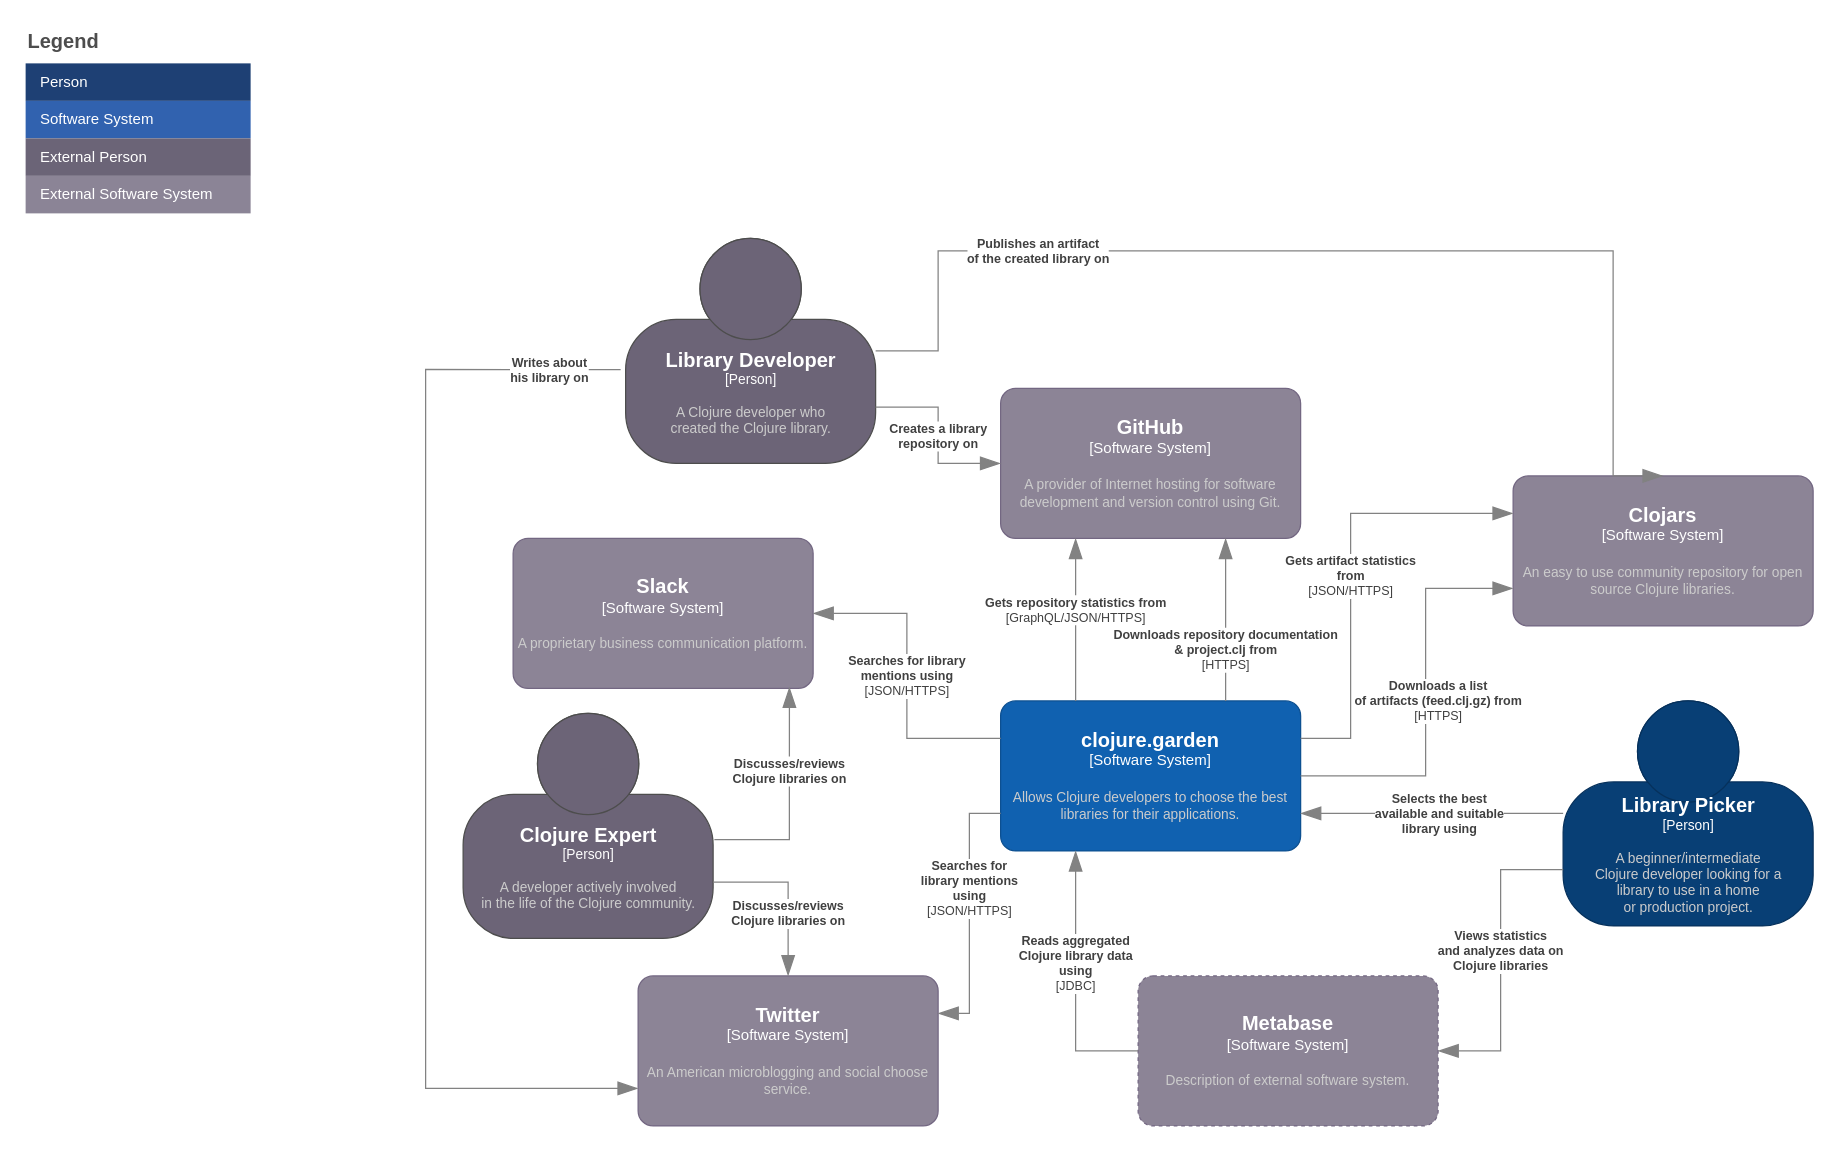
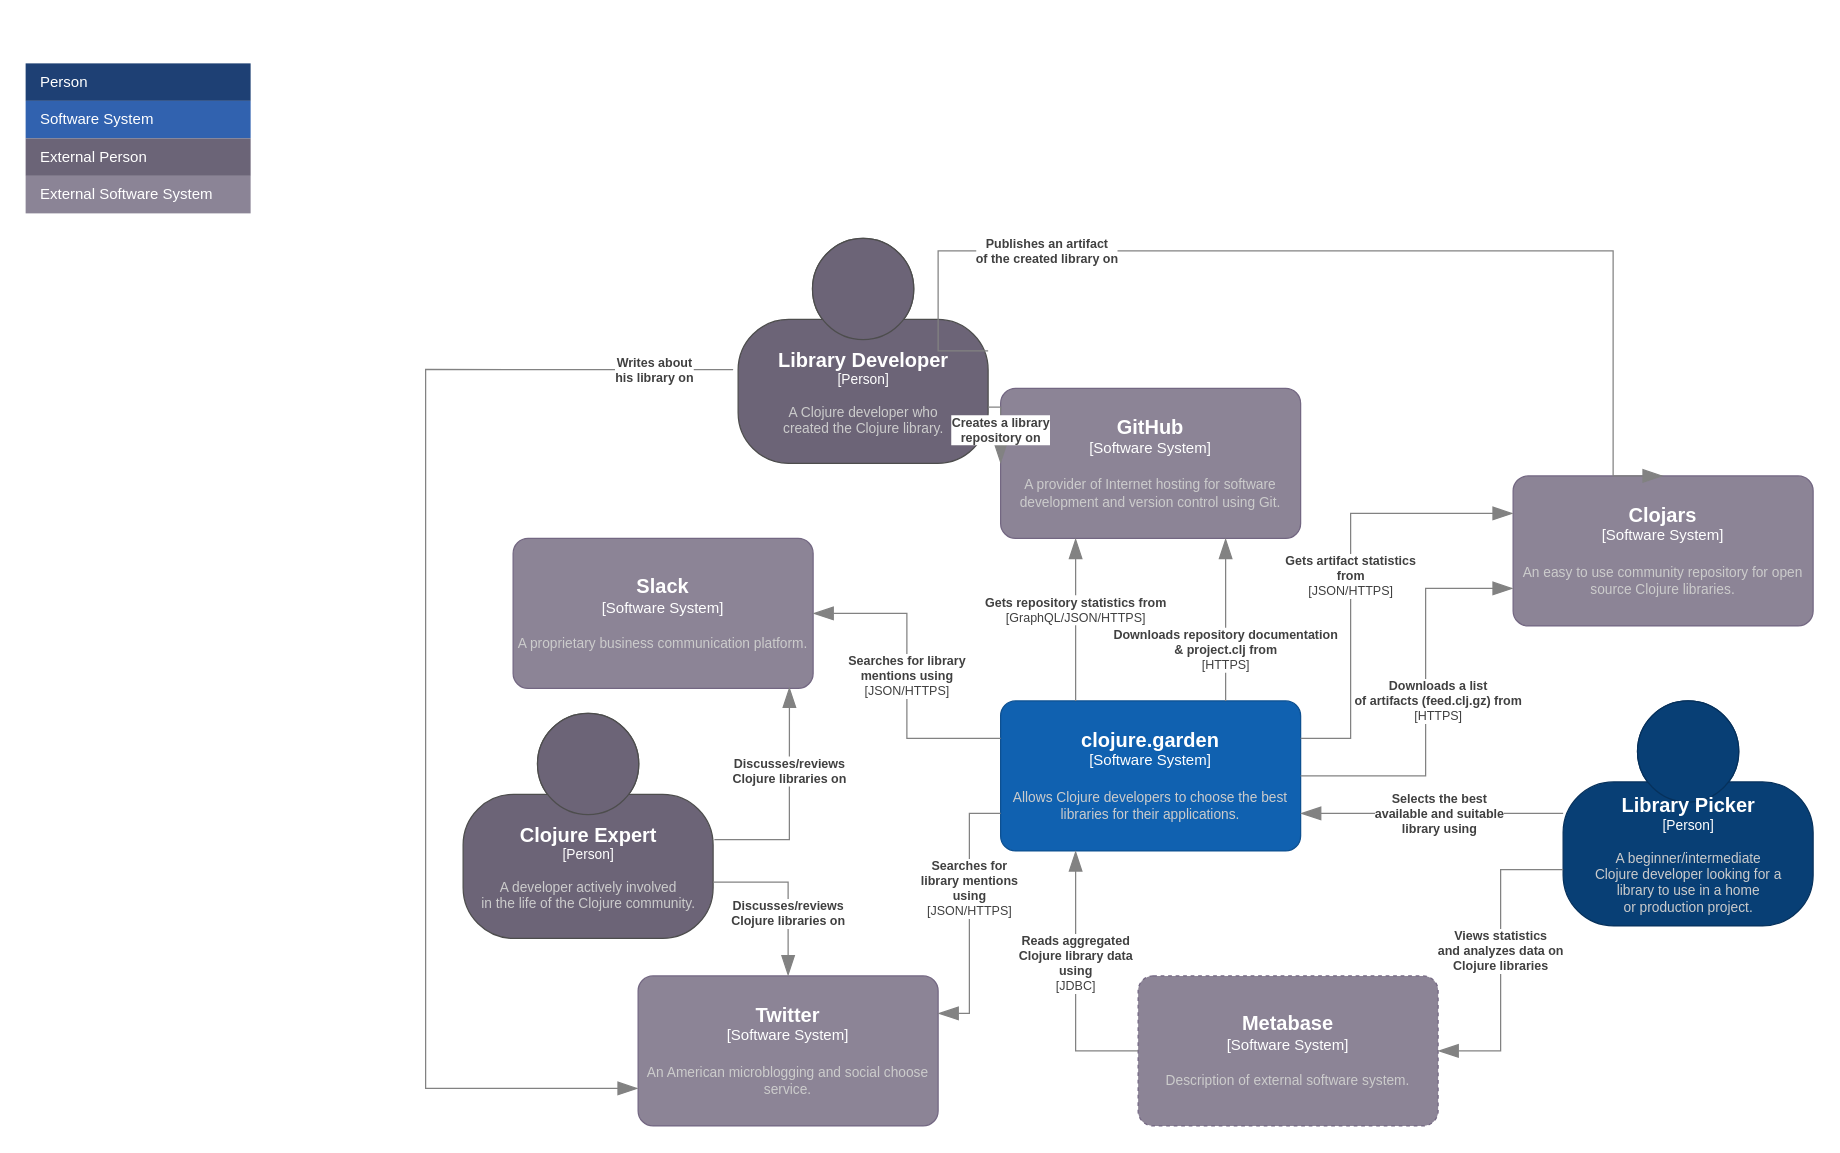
(138, 44) -> none
(751, 351) -> (863, 351)
